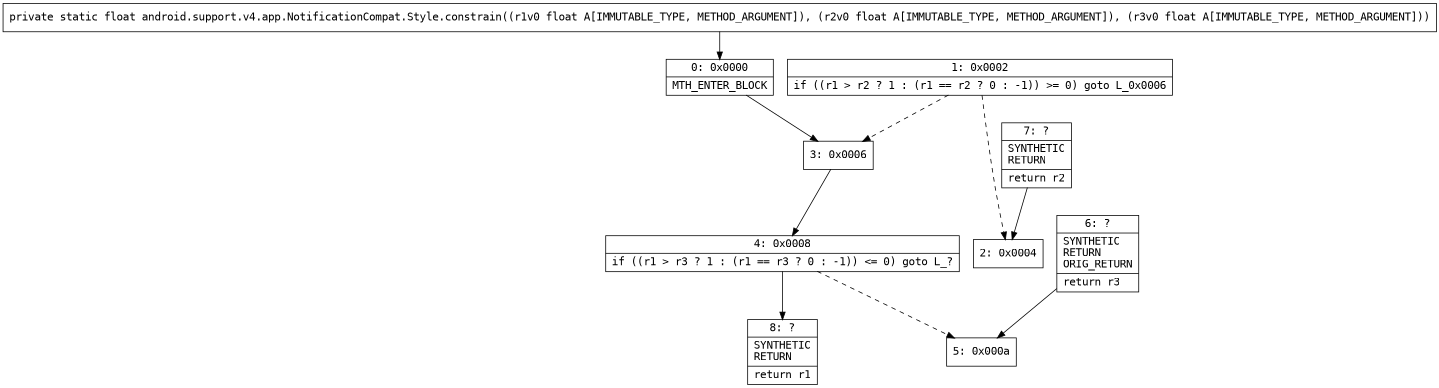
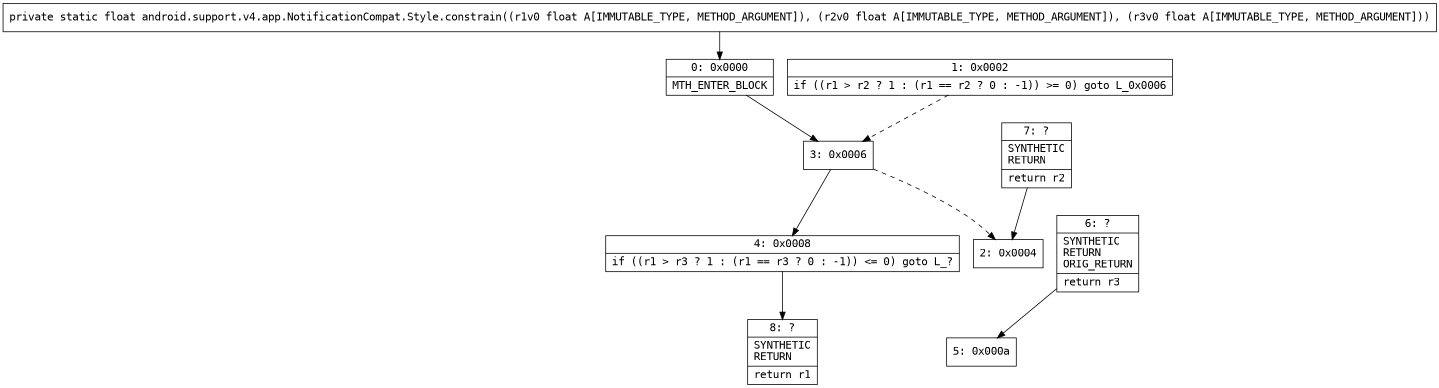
(991, 164) -> (934, 197)
(882, 303) -> none
